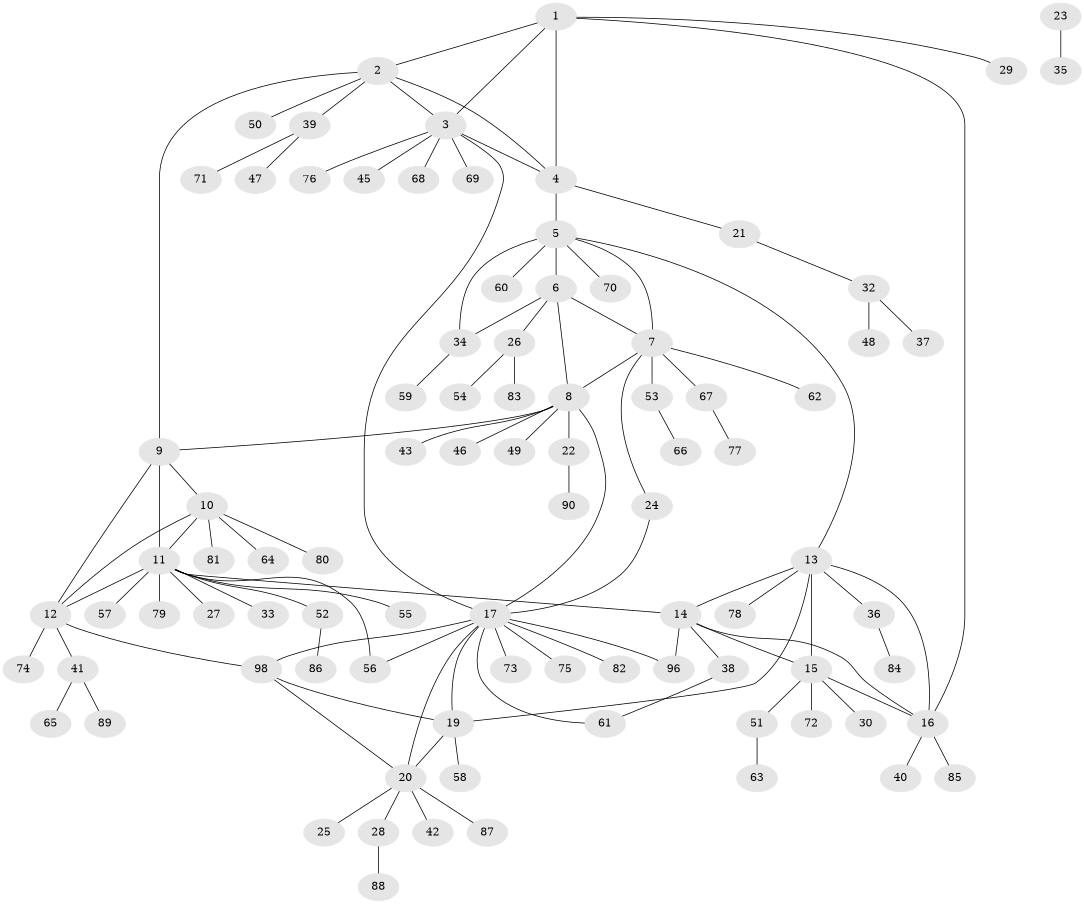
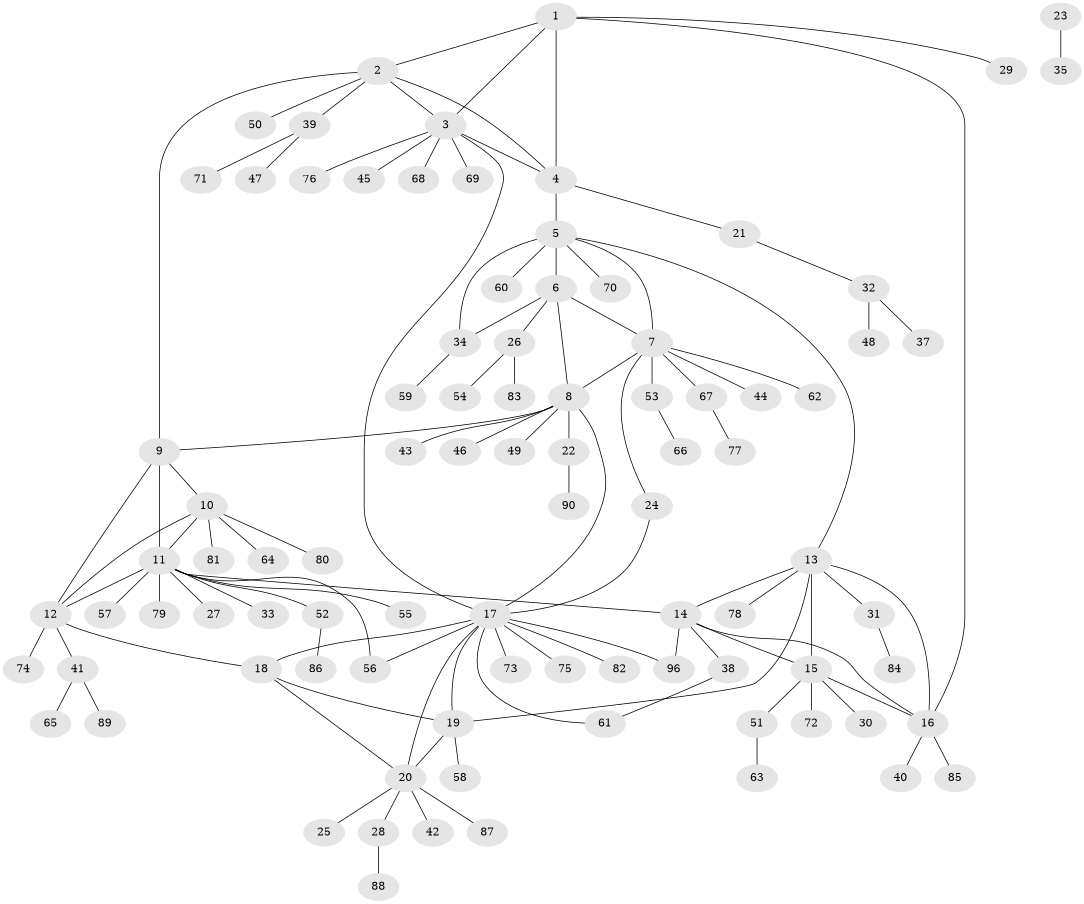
none -> (761, 397)
(874, 615) -> (874, 615)
(261, 669) -> (261, 669)
